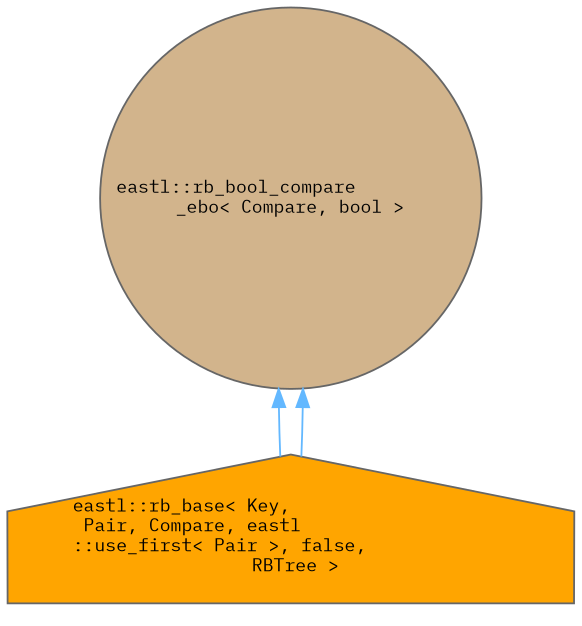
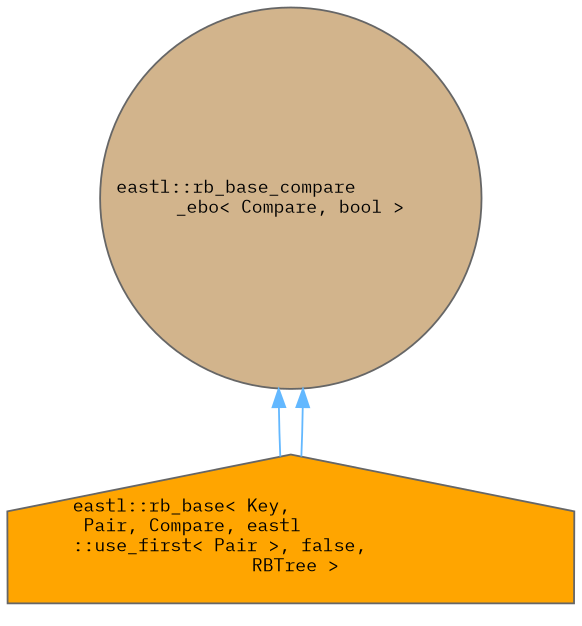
(291, 198) -> (291, 198)
